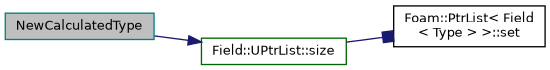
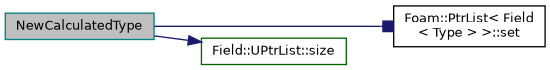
(363, 40) -> (267, 26)
